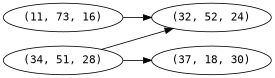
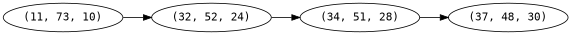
(63, 17) -> (63, 17)
(134, 40) -> (282, 17)
(211, 60) -> (508, 17)
